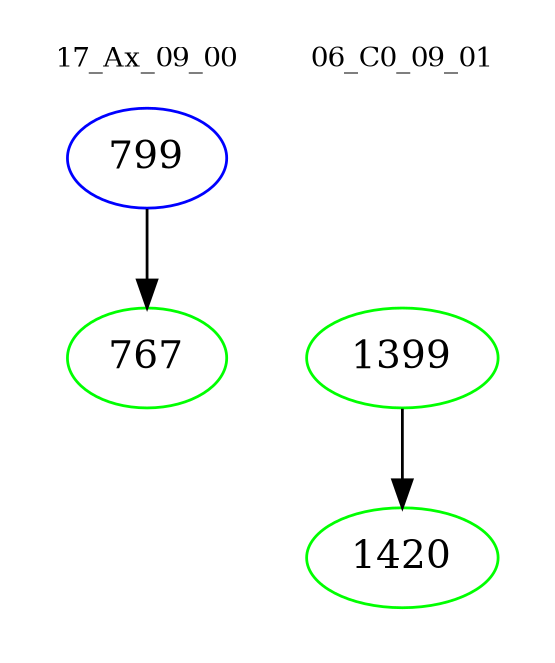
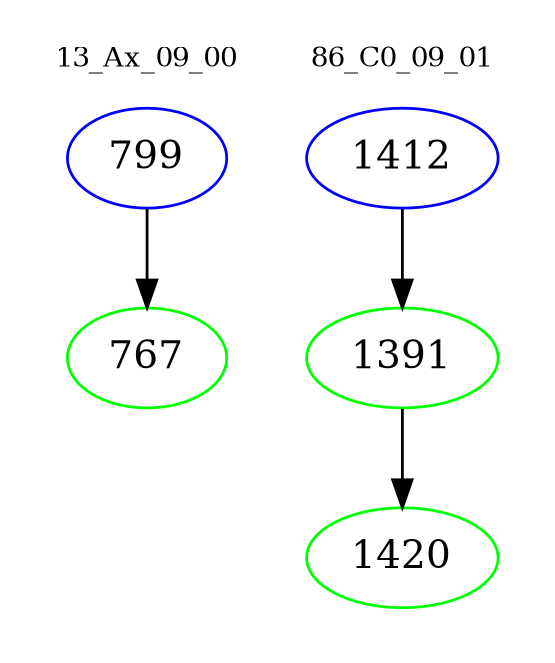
(147, 60) -> (147, 60)
(402, 60) -> (402, 60)
none -> (402, 158)
(402, 358) -> (402, 358)
